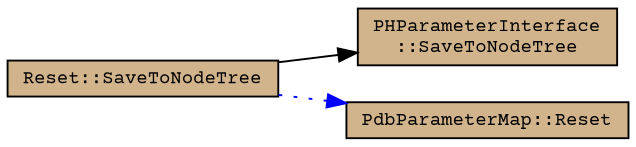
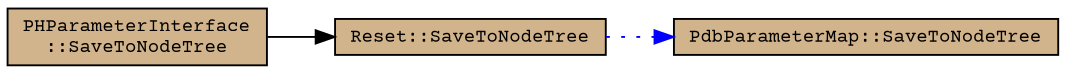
(308, 59) -> (291, 37)
(487, 120) -> (866, 37)
